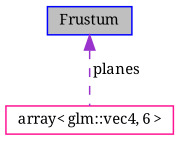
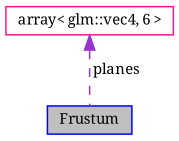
(90, 78) -> (90, 78)
